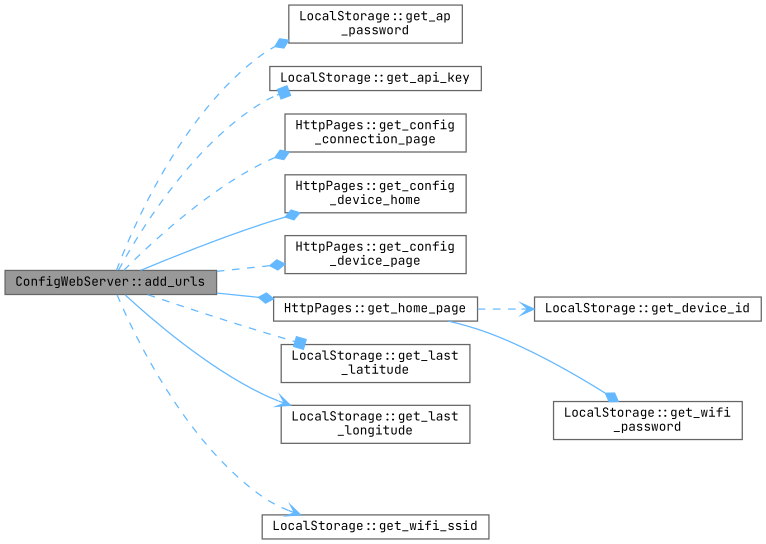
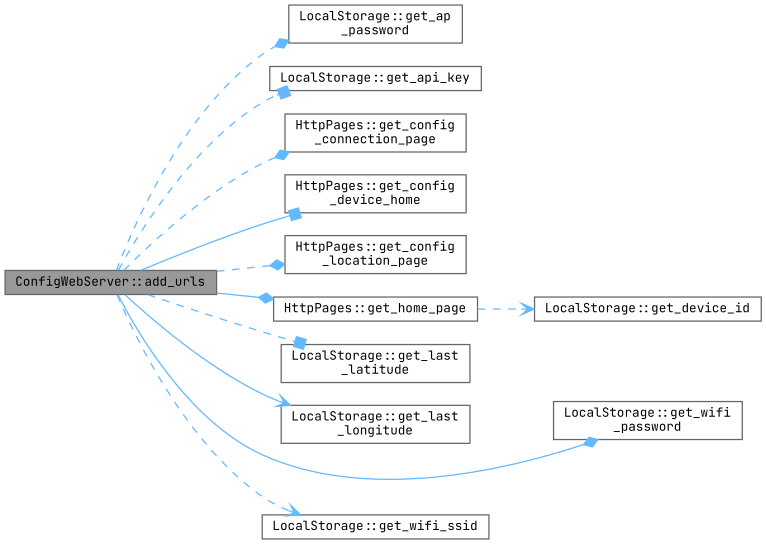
(213, 242) -> (213, 242)
(376, 255) -> (376, 255)
(529, 351) -> (314, 471)
